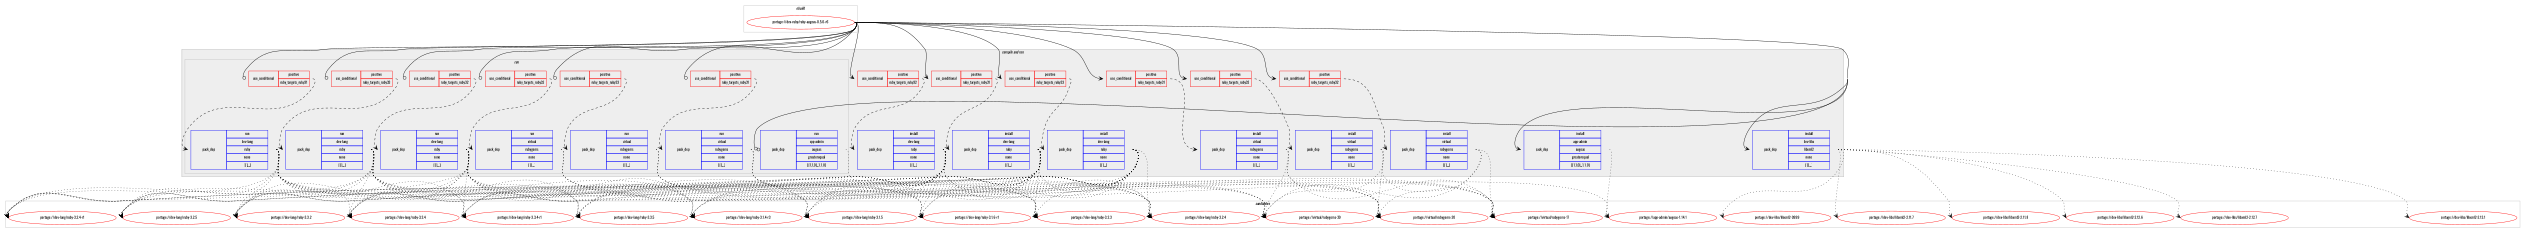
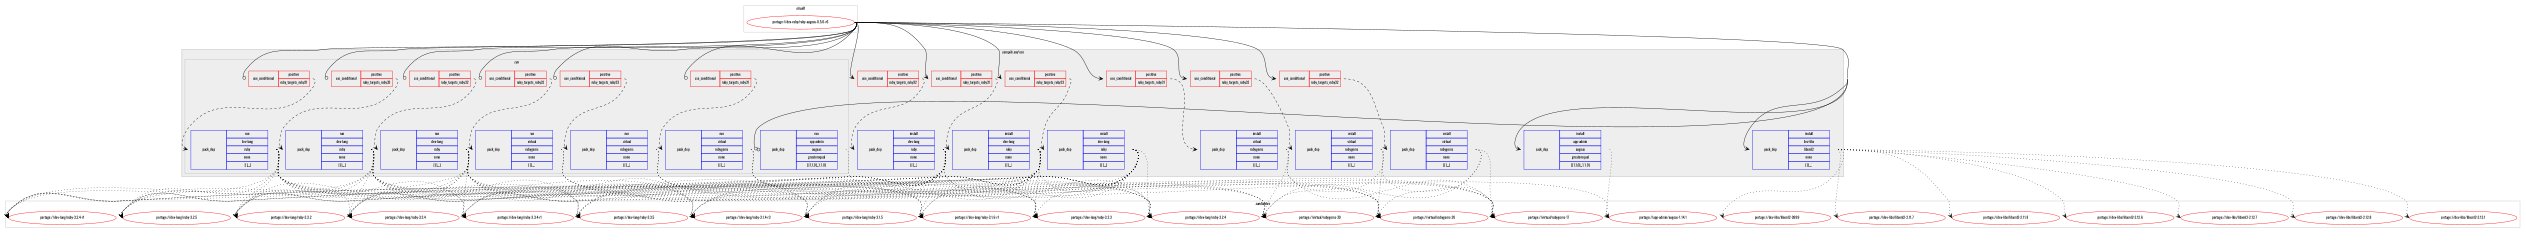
none -> (2349, 218)
